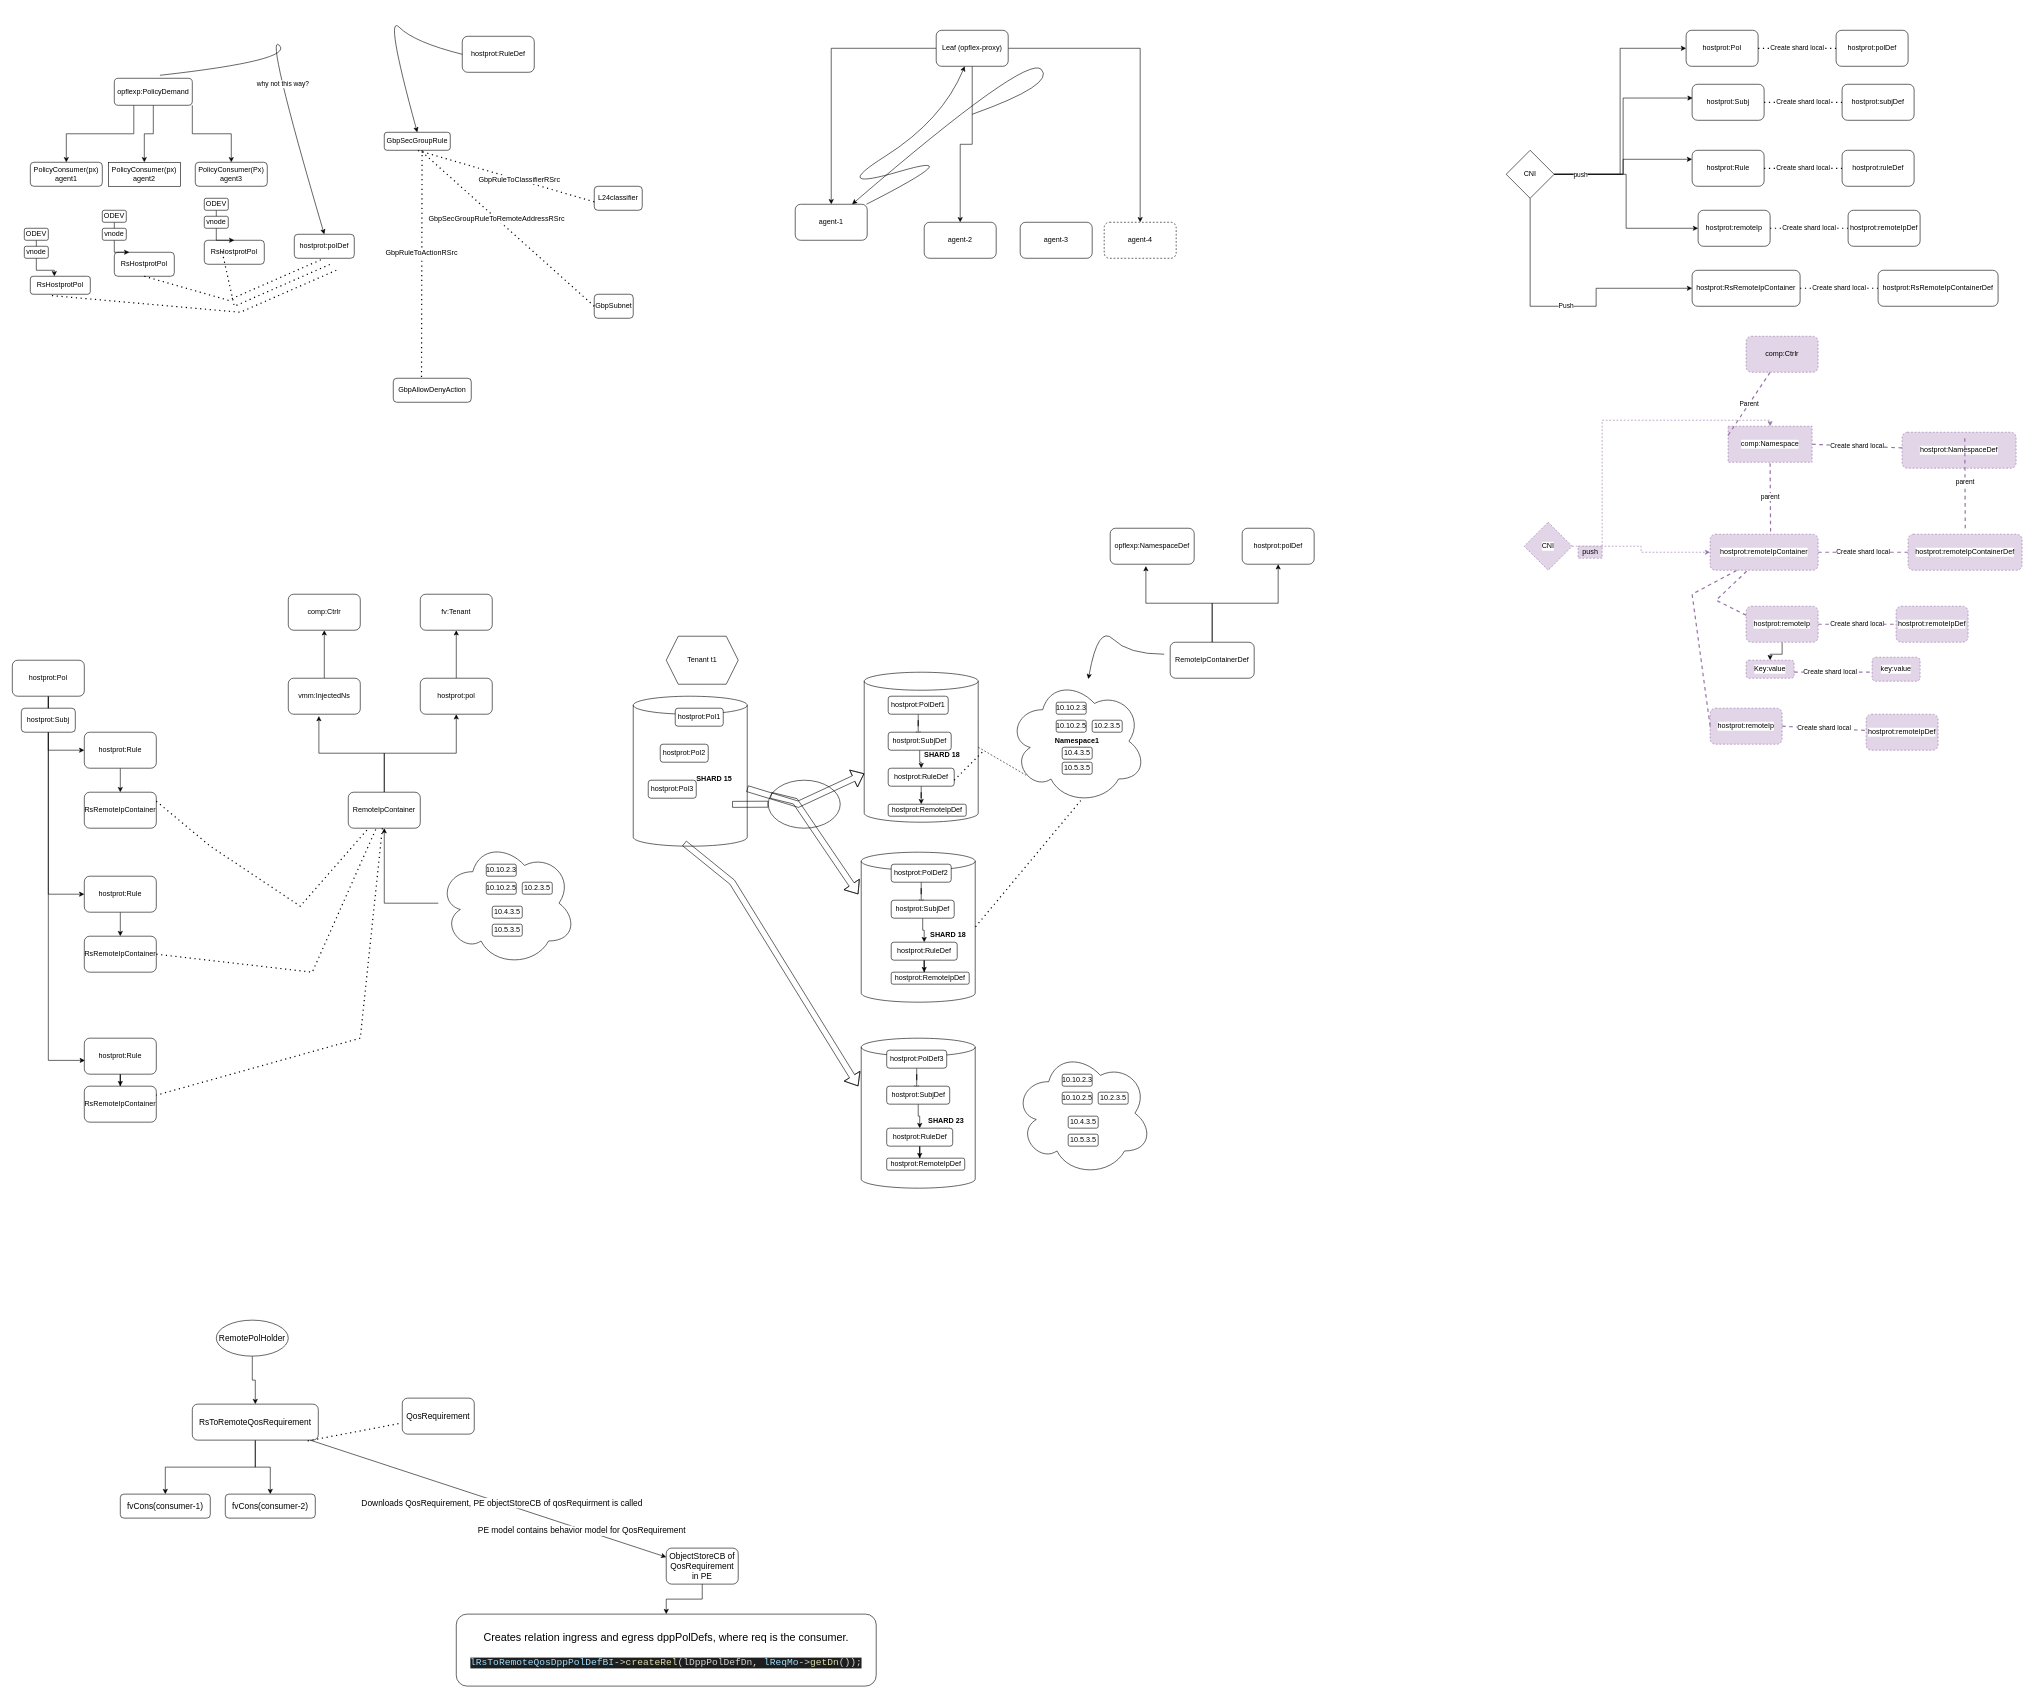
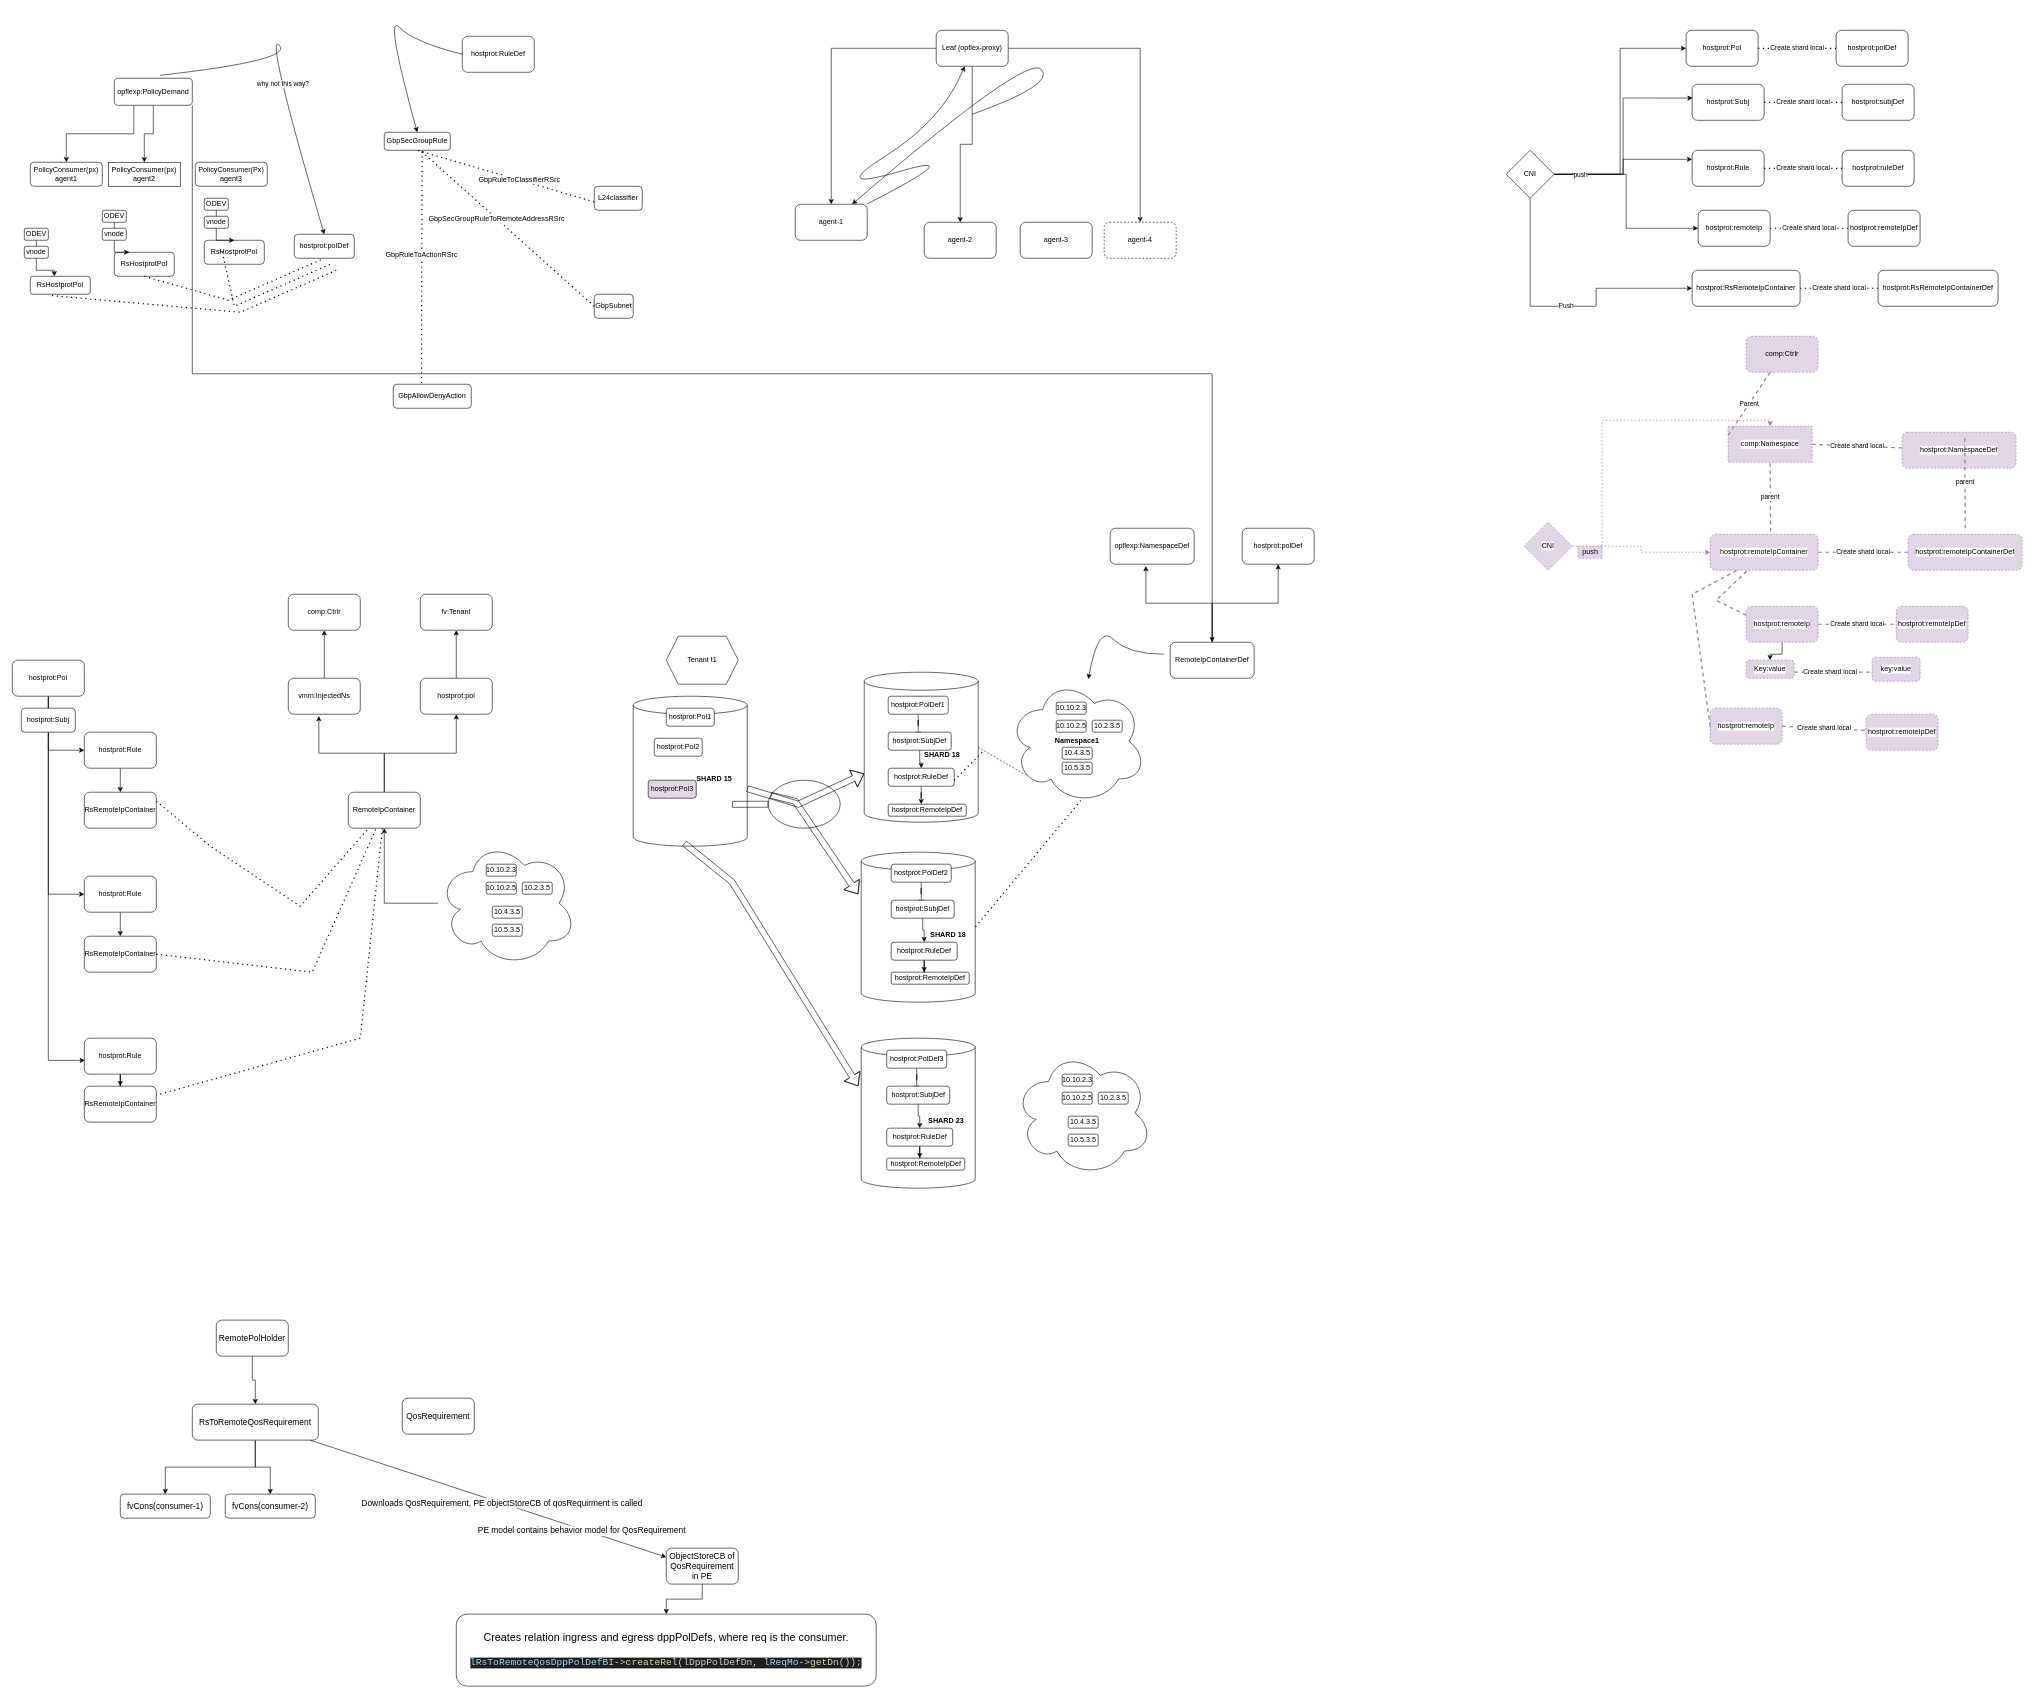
(231, 156) -> (192, 373)
(432, 390) -> (432, 396)
(699, 717) -> (690, 717)
(684, 753) -> (678, 747)
(672, 789) -> (672, 789)
(252, 1338) -> (252, 1338)
(332, 1436) -> none
